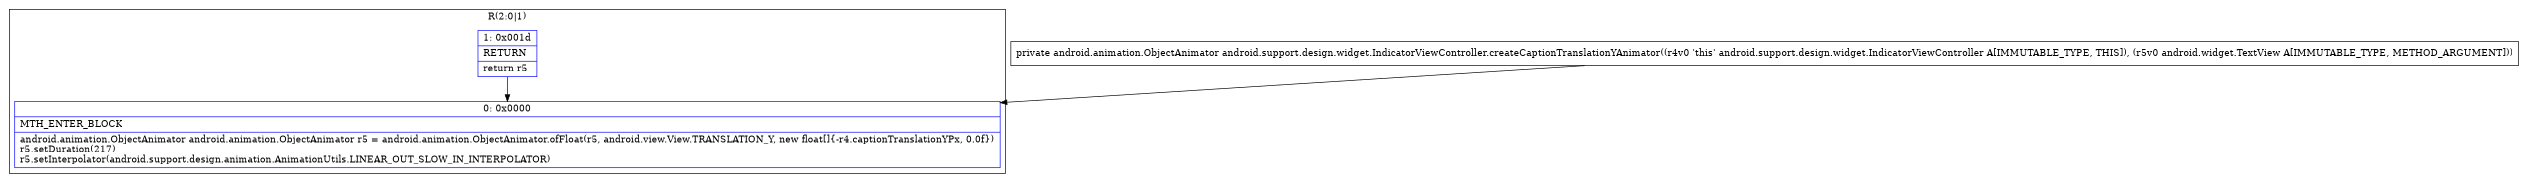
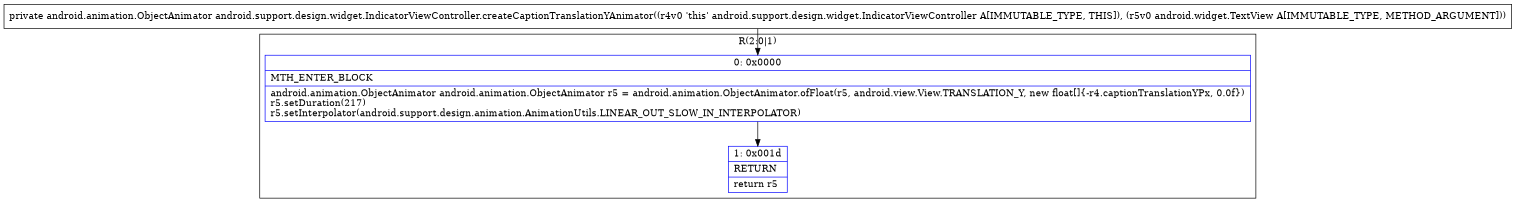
(507, 86) -> (758, 131)
